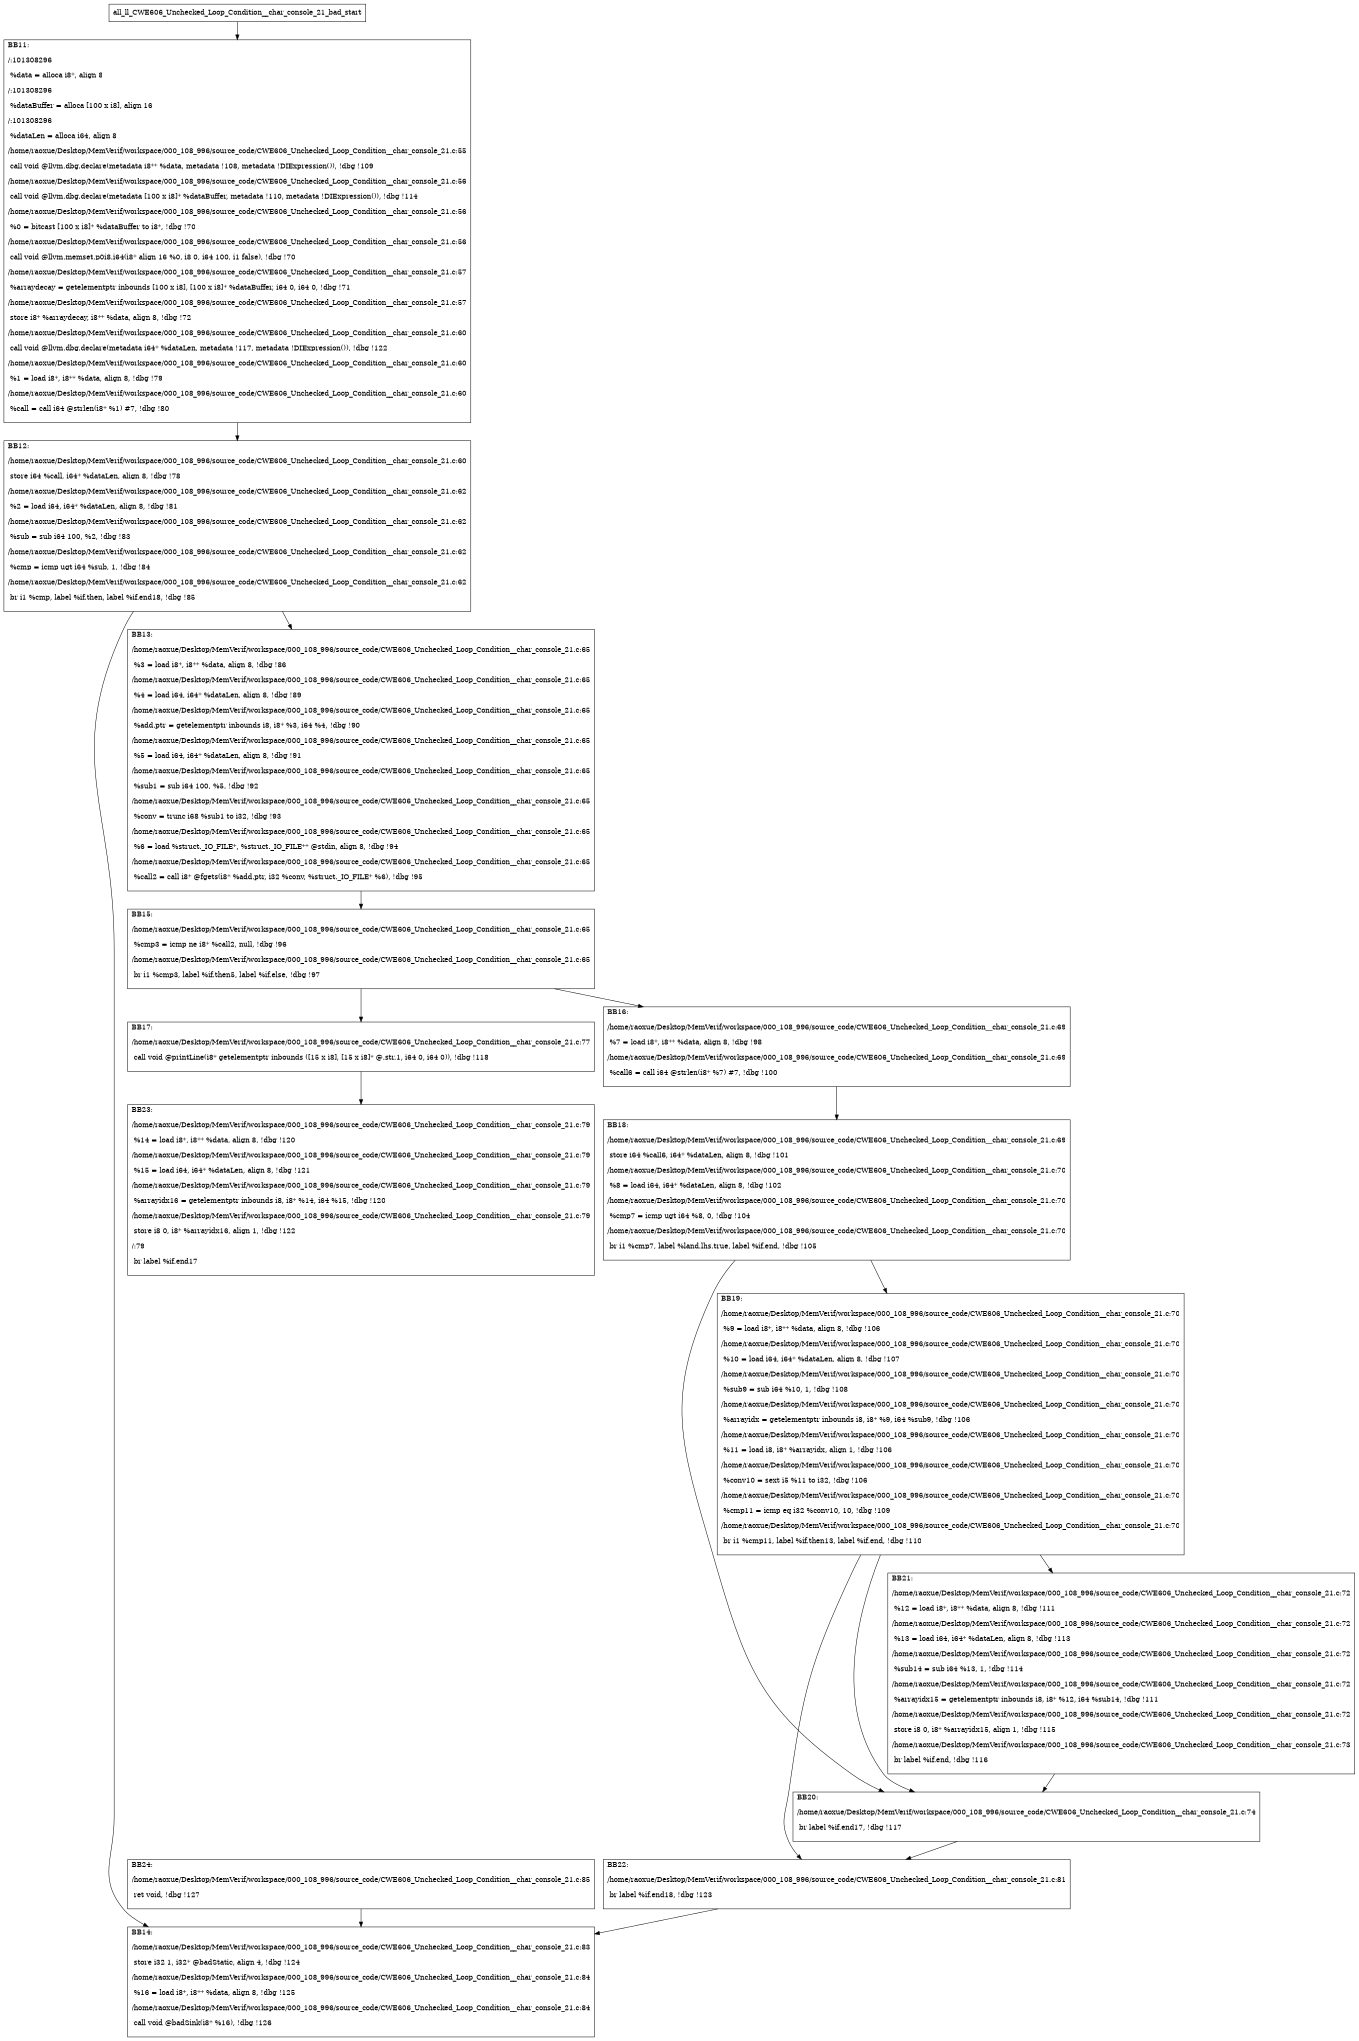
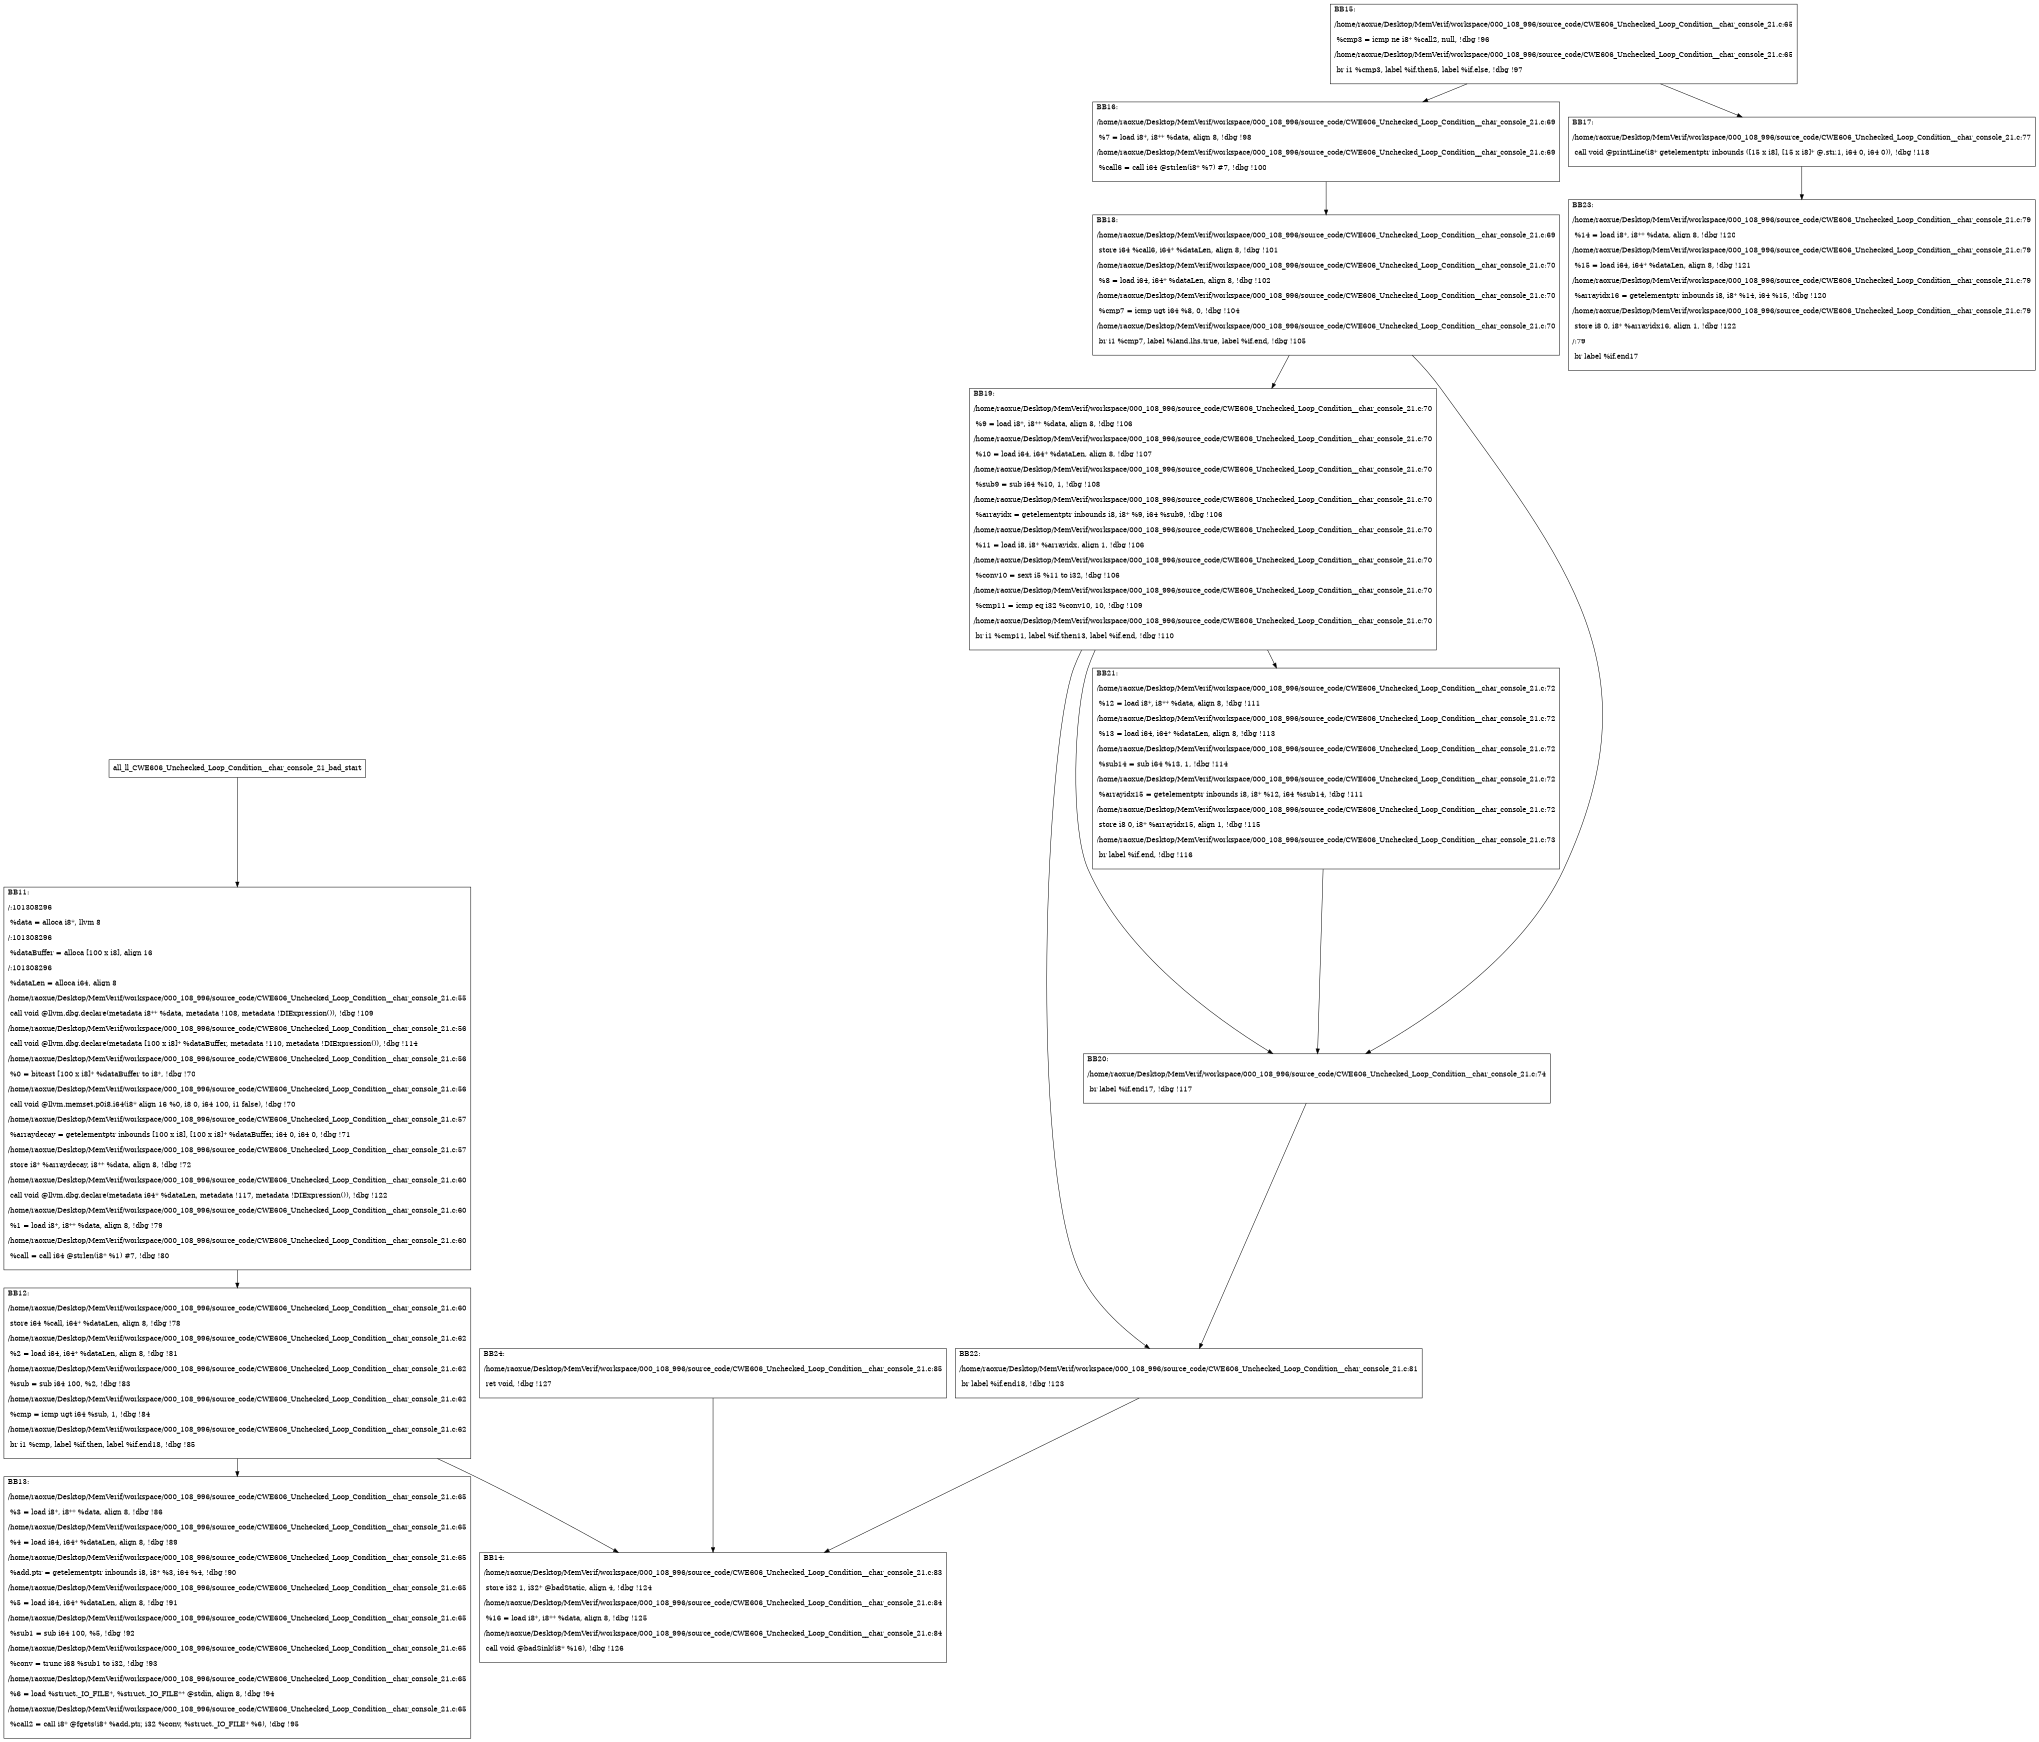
(55, 76) -> (54, 923)
(361, 898) -> none
